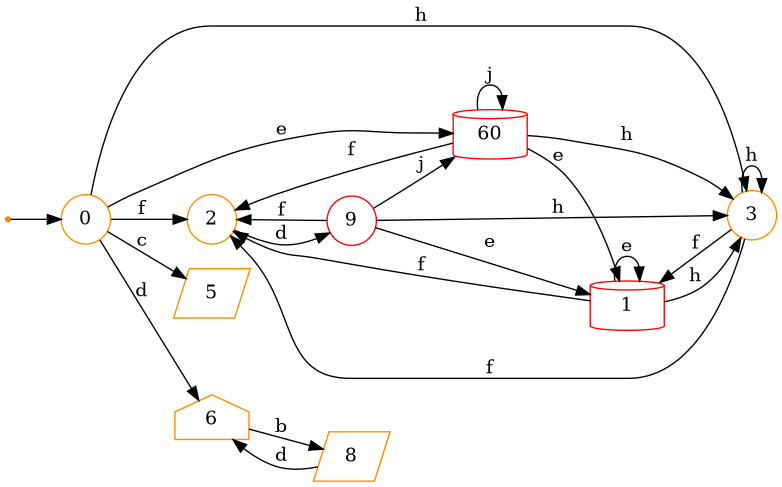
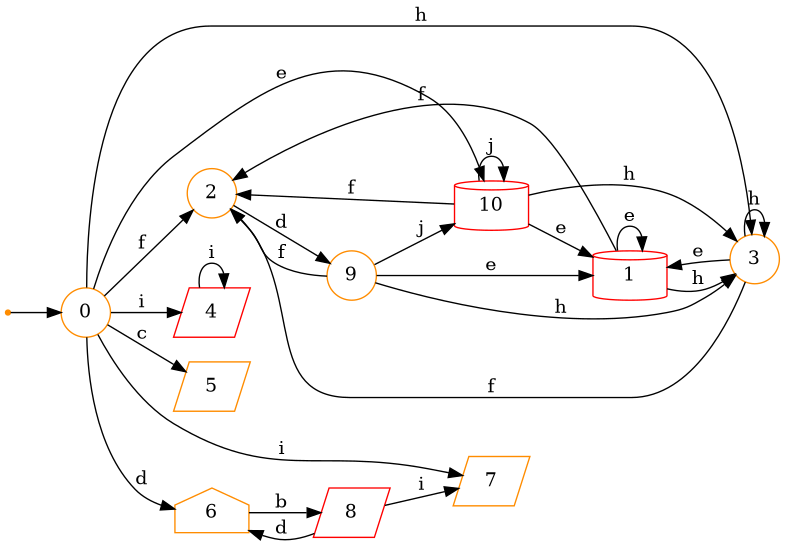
(490, 134) -> (492, 206)
(352, 221) -> (352, 276)
(696, 243) -> (699, 252)
none -> (212, 313)
(352, 456) -> (352, 513)
none -> (492, 481)
